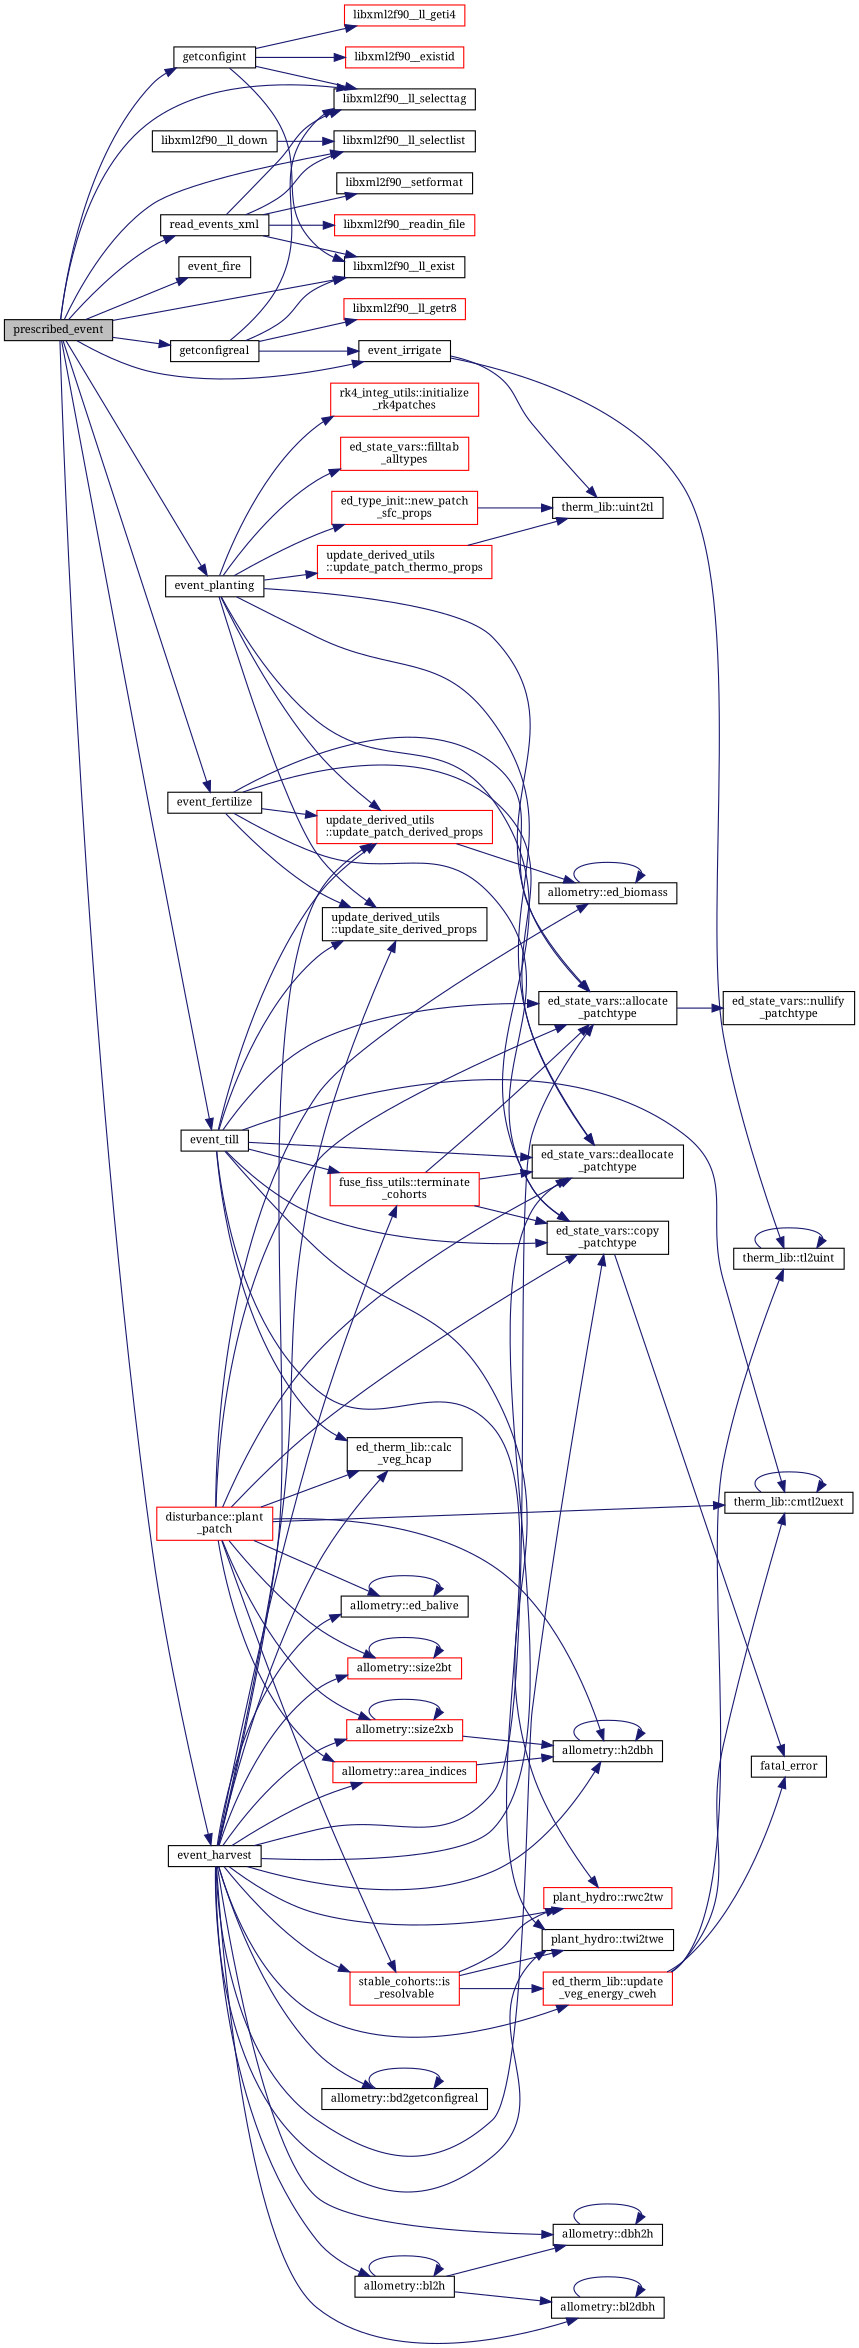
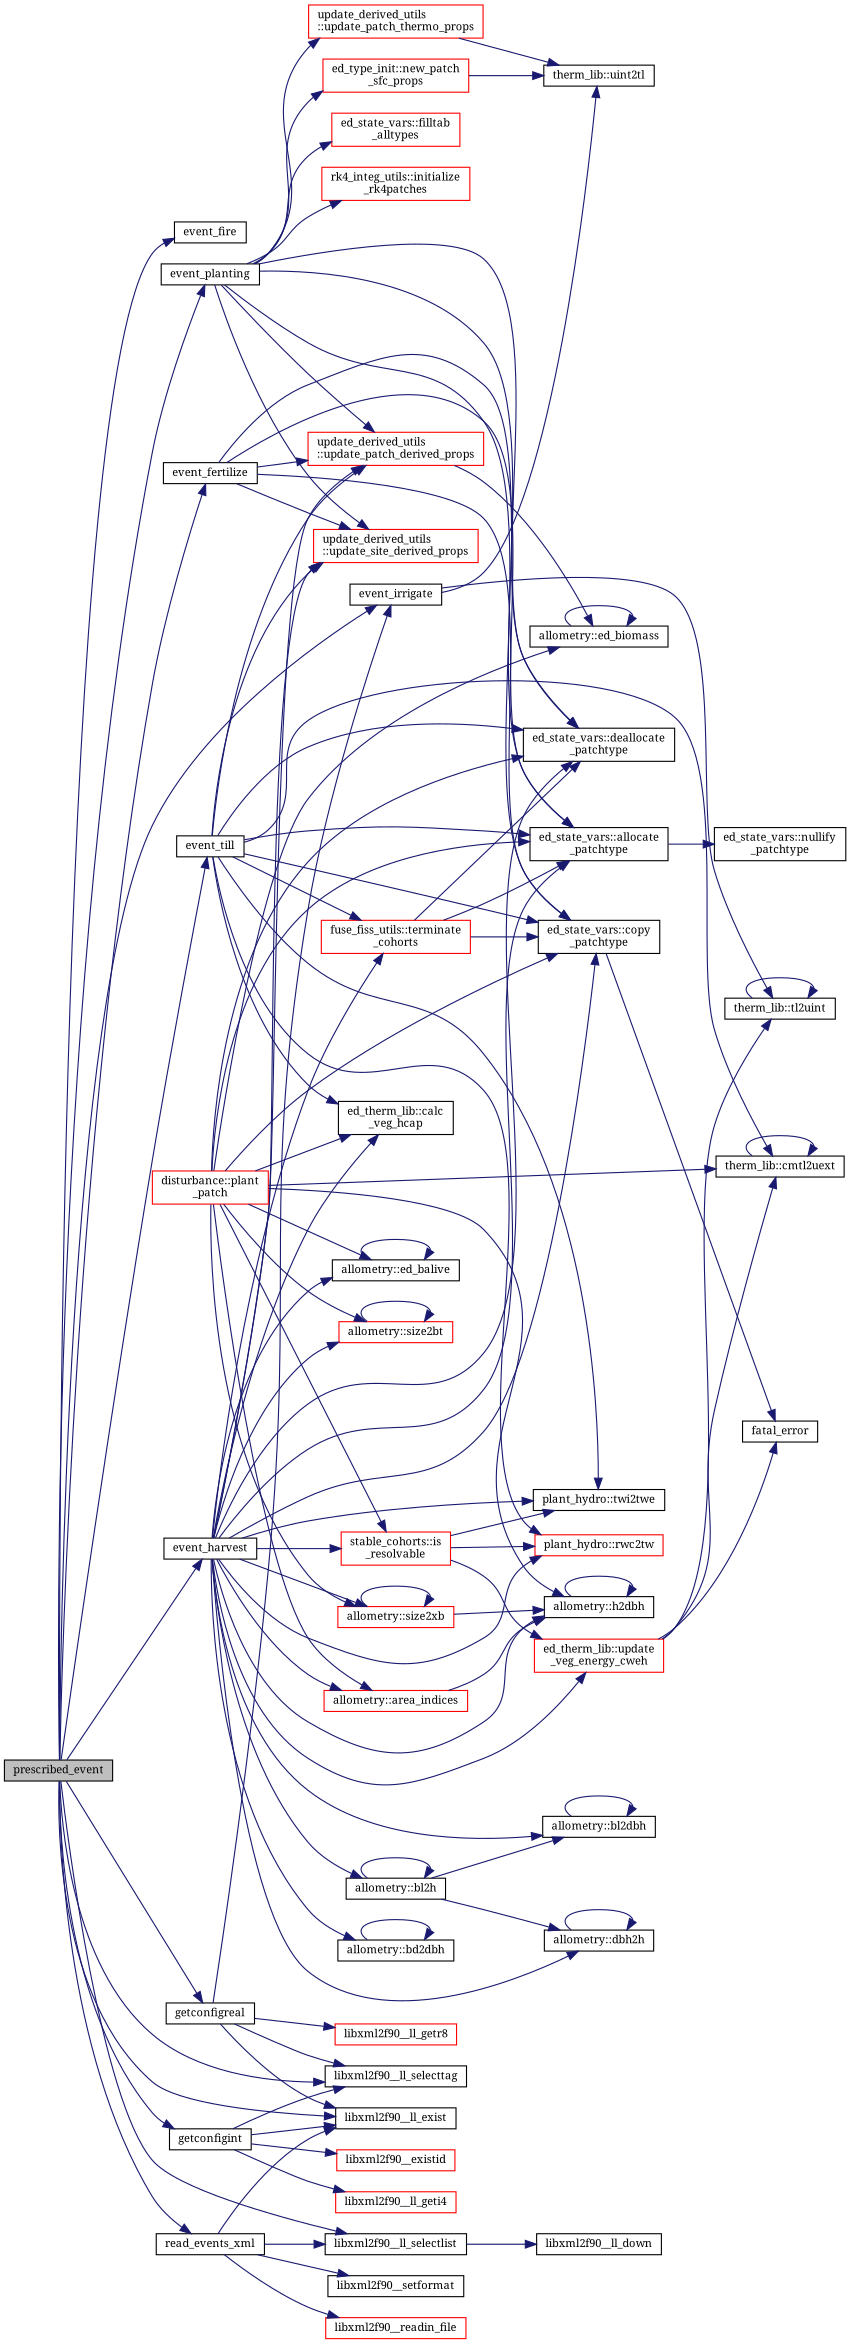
(309, 141) -> (496, 2244)
(282, 157) -> none
(405, 924) -> (396, 546)
(405, 2099) -> (396, 1951)
